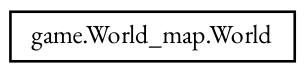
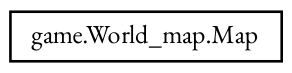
(153, 37) -> (146, 37)
